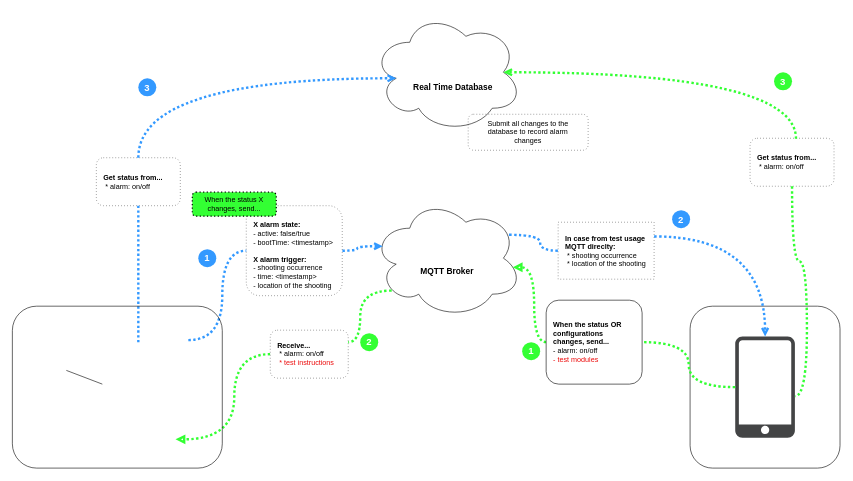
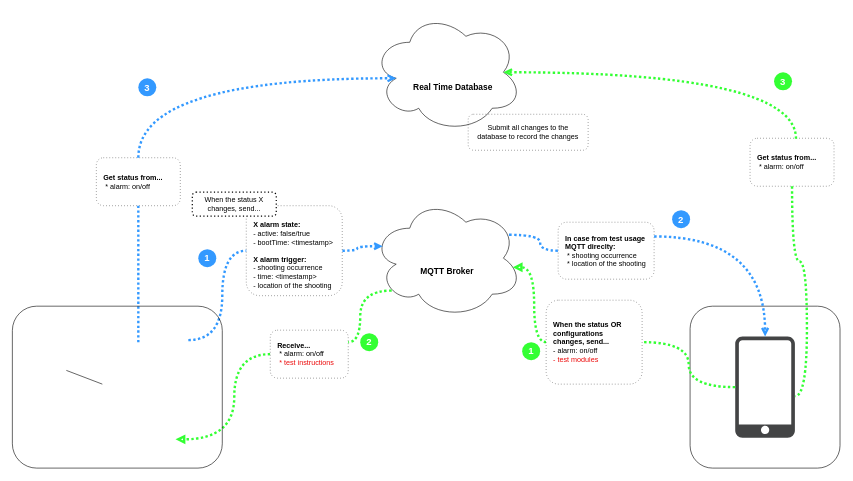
(528, 132) -> (528, 132)
(234, 204) -> (234, 204)
(606, 251) -> (606, 251)
(594, 342) -> (594, 342)
